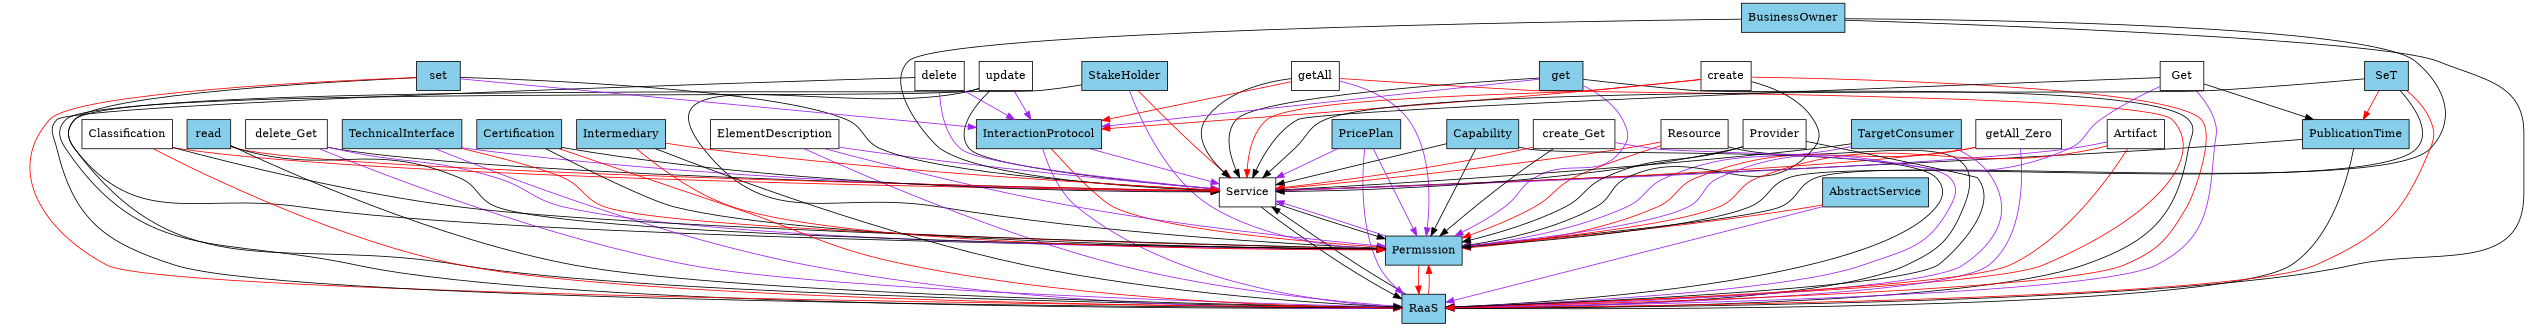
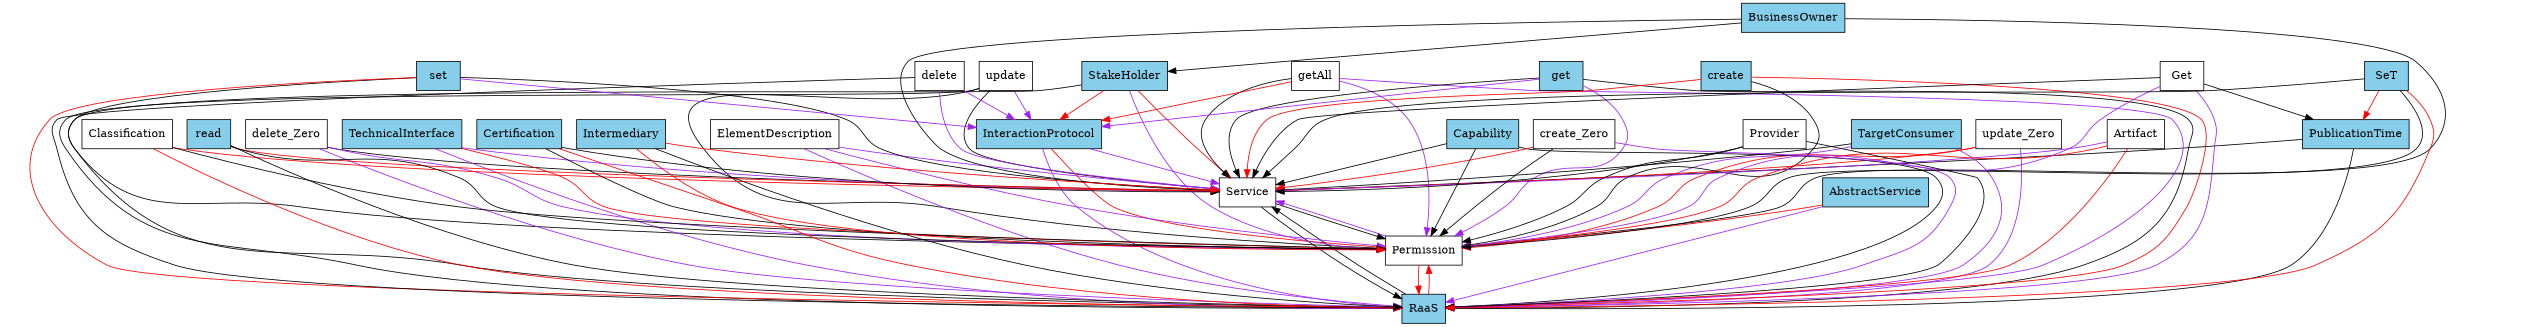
(1726, 76) -> (1726, 76)
(2161, 117) -> (2161, 117)
(1258, 118) -> (1085, 103)
(286, 134) -> (286, 134)
(1366, 134) -> none
(1574, 134) -> (1574, 134)
(1695, 134) -> none
(2019, 134) -> (2019, 134)
(1424, 251) -> (1424, 251)
(2394, 259) -> (1459, 47)
